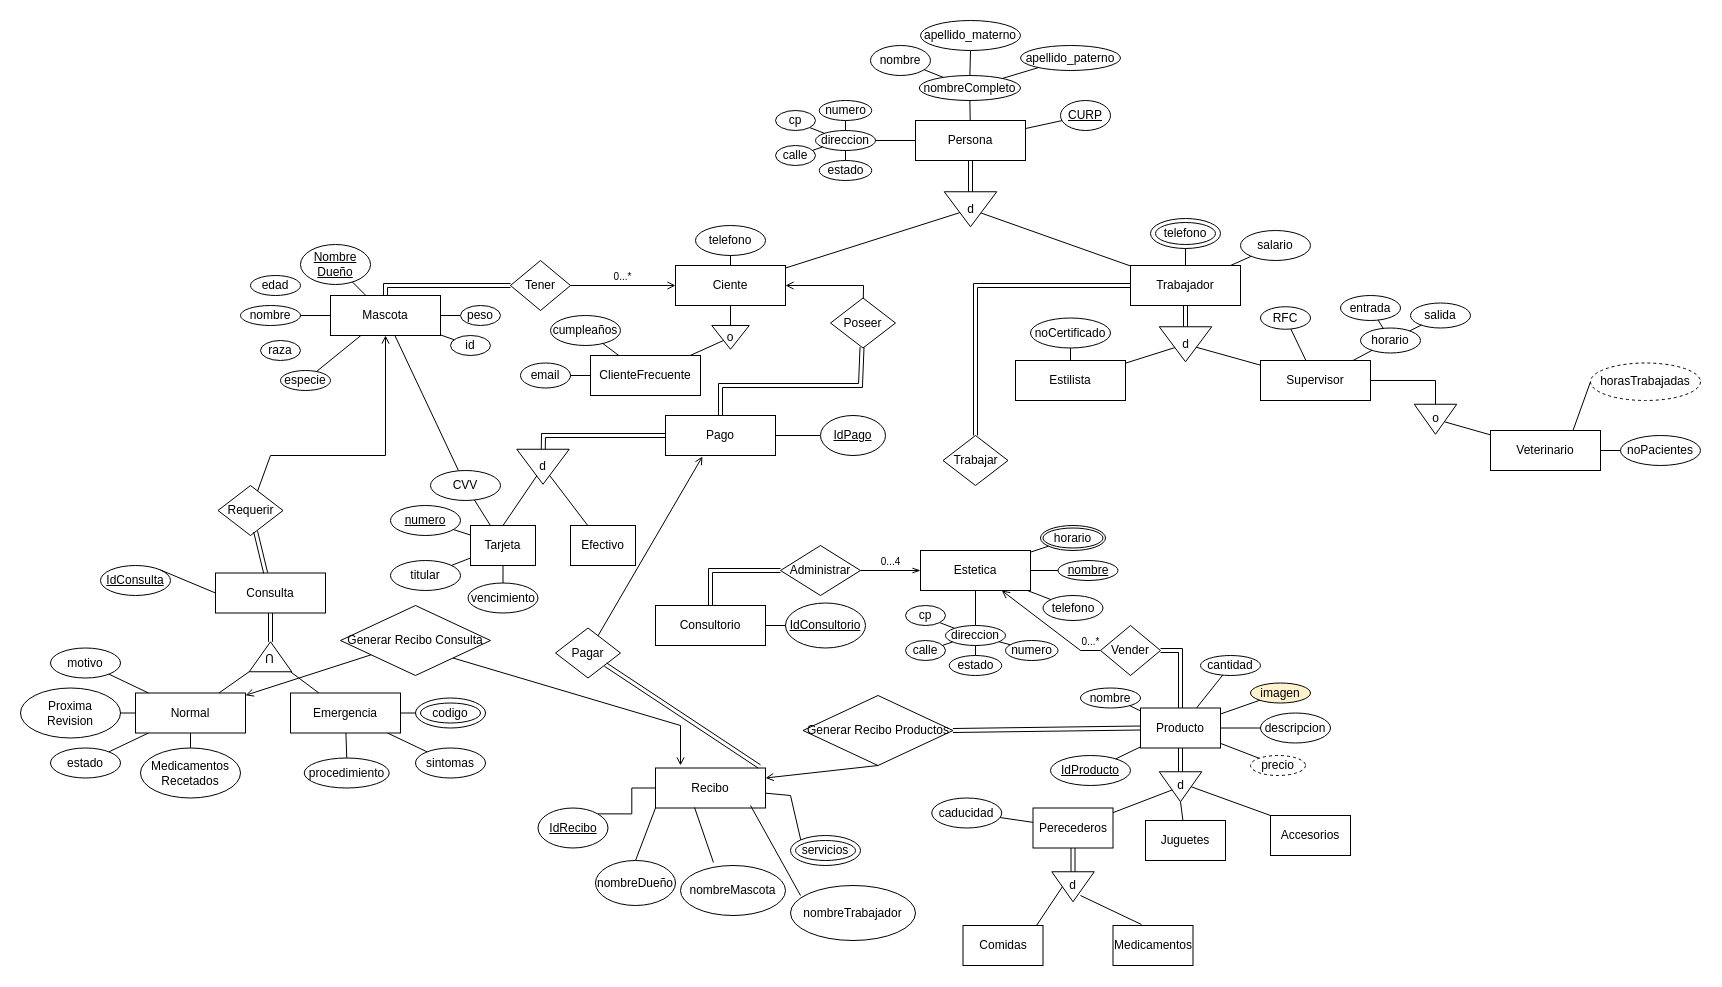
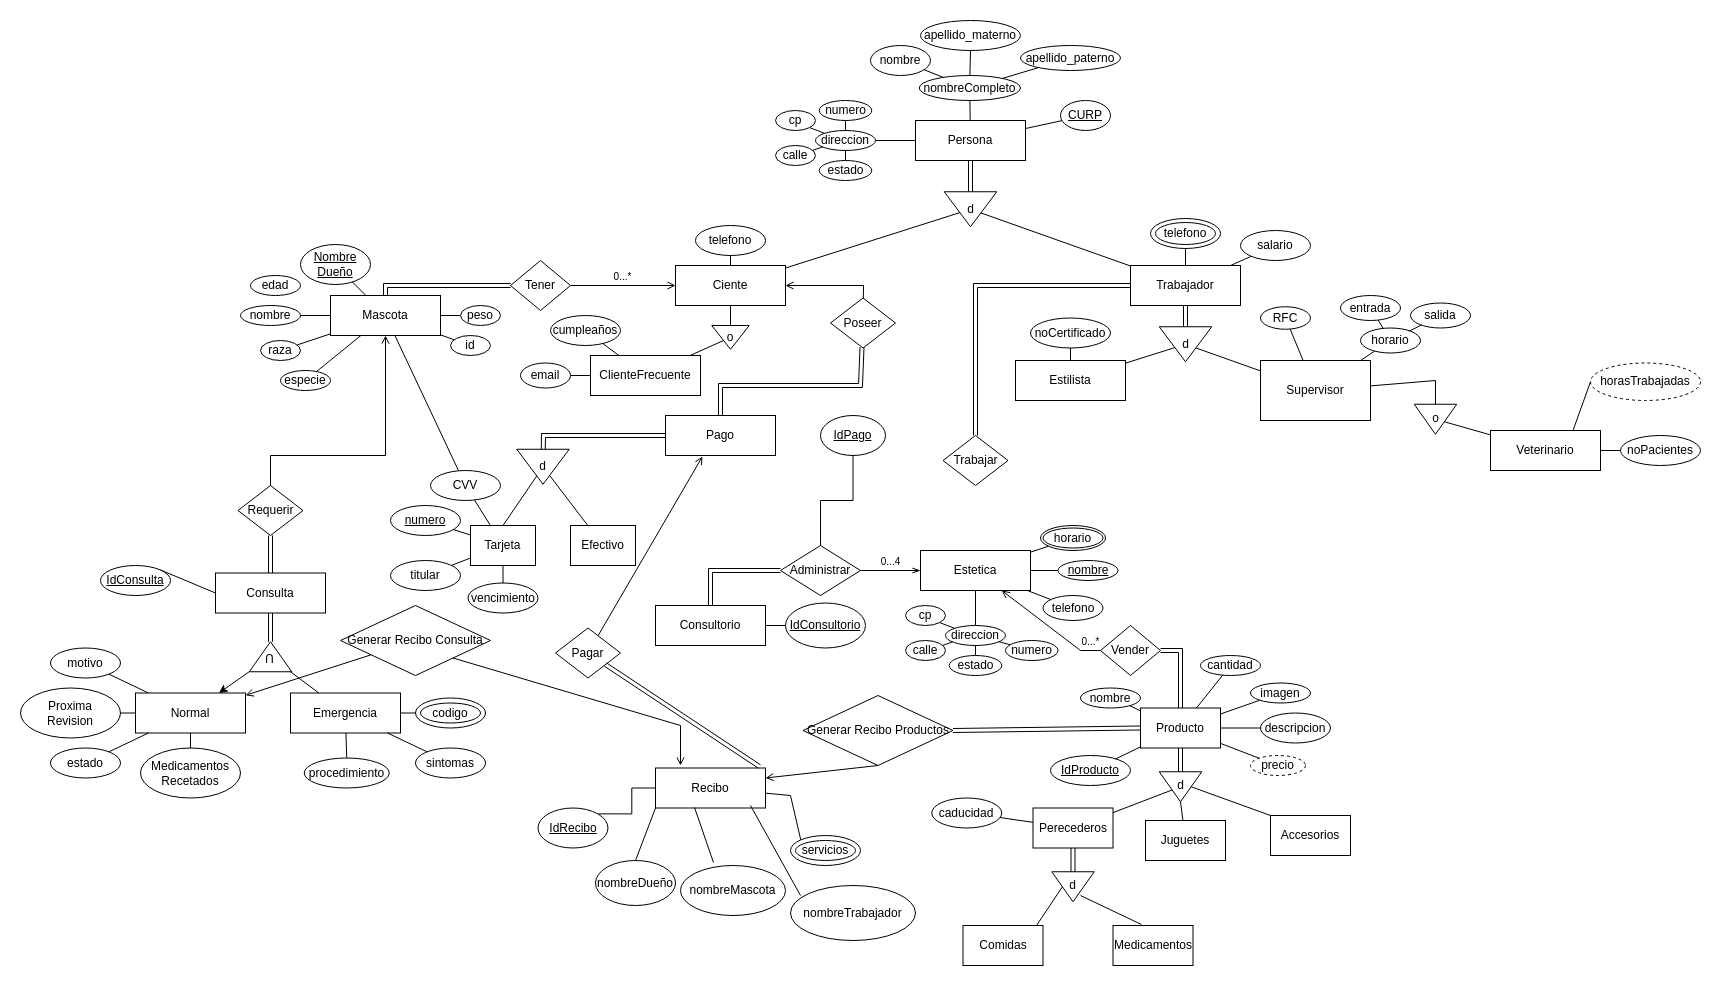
none -> (314, 339)
(1316, 381) -> (1316, 391)
(799, 436) -> (837, 501)
(251, 511) -> (271, 511)
(223, 690) -> (226, 688)
(1281, 693) -> (1281, 693)
